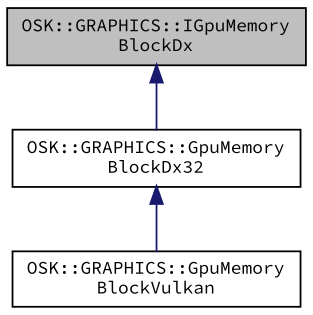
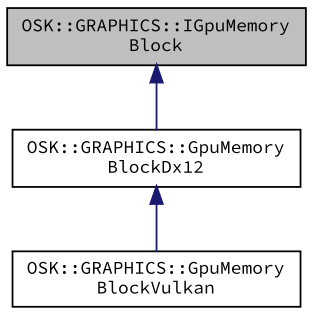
(157, 37) -> (157, 37)
(157, 158) -> (157, 158)
